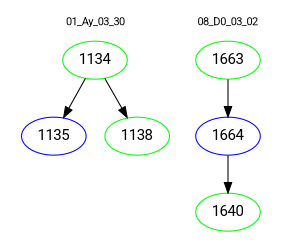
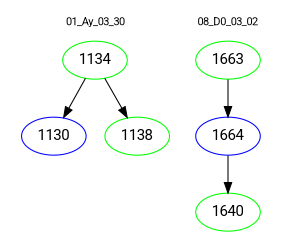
(54, 136) -> (54, 136)
